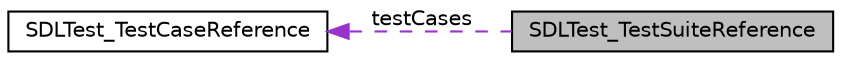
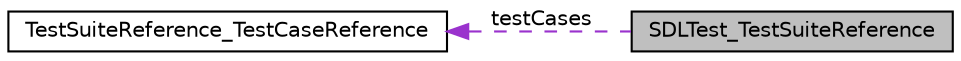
(168, 31) -> (228, 31)
